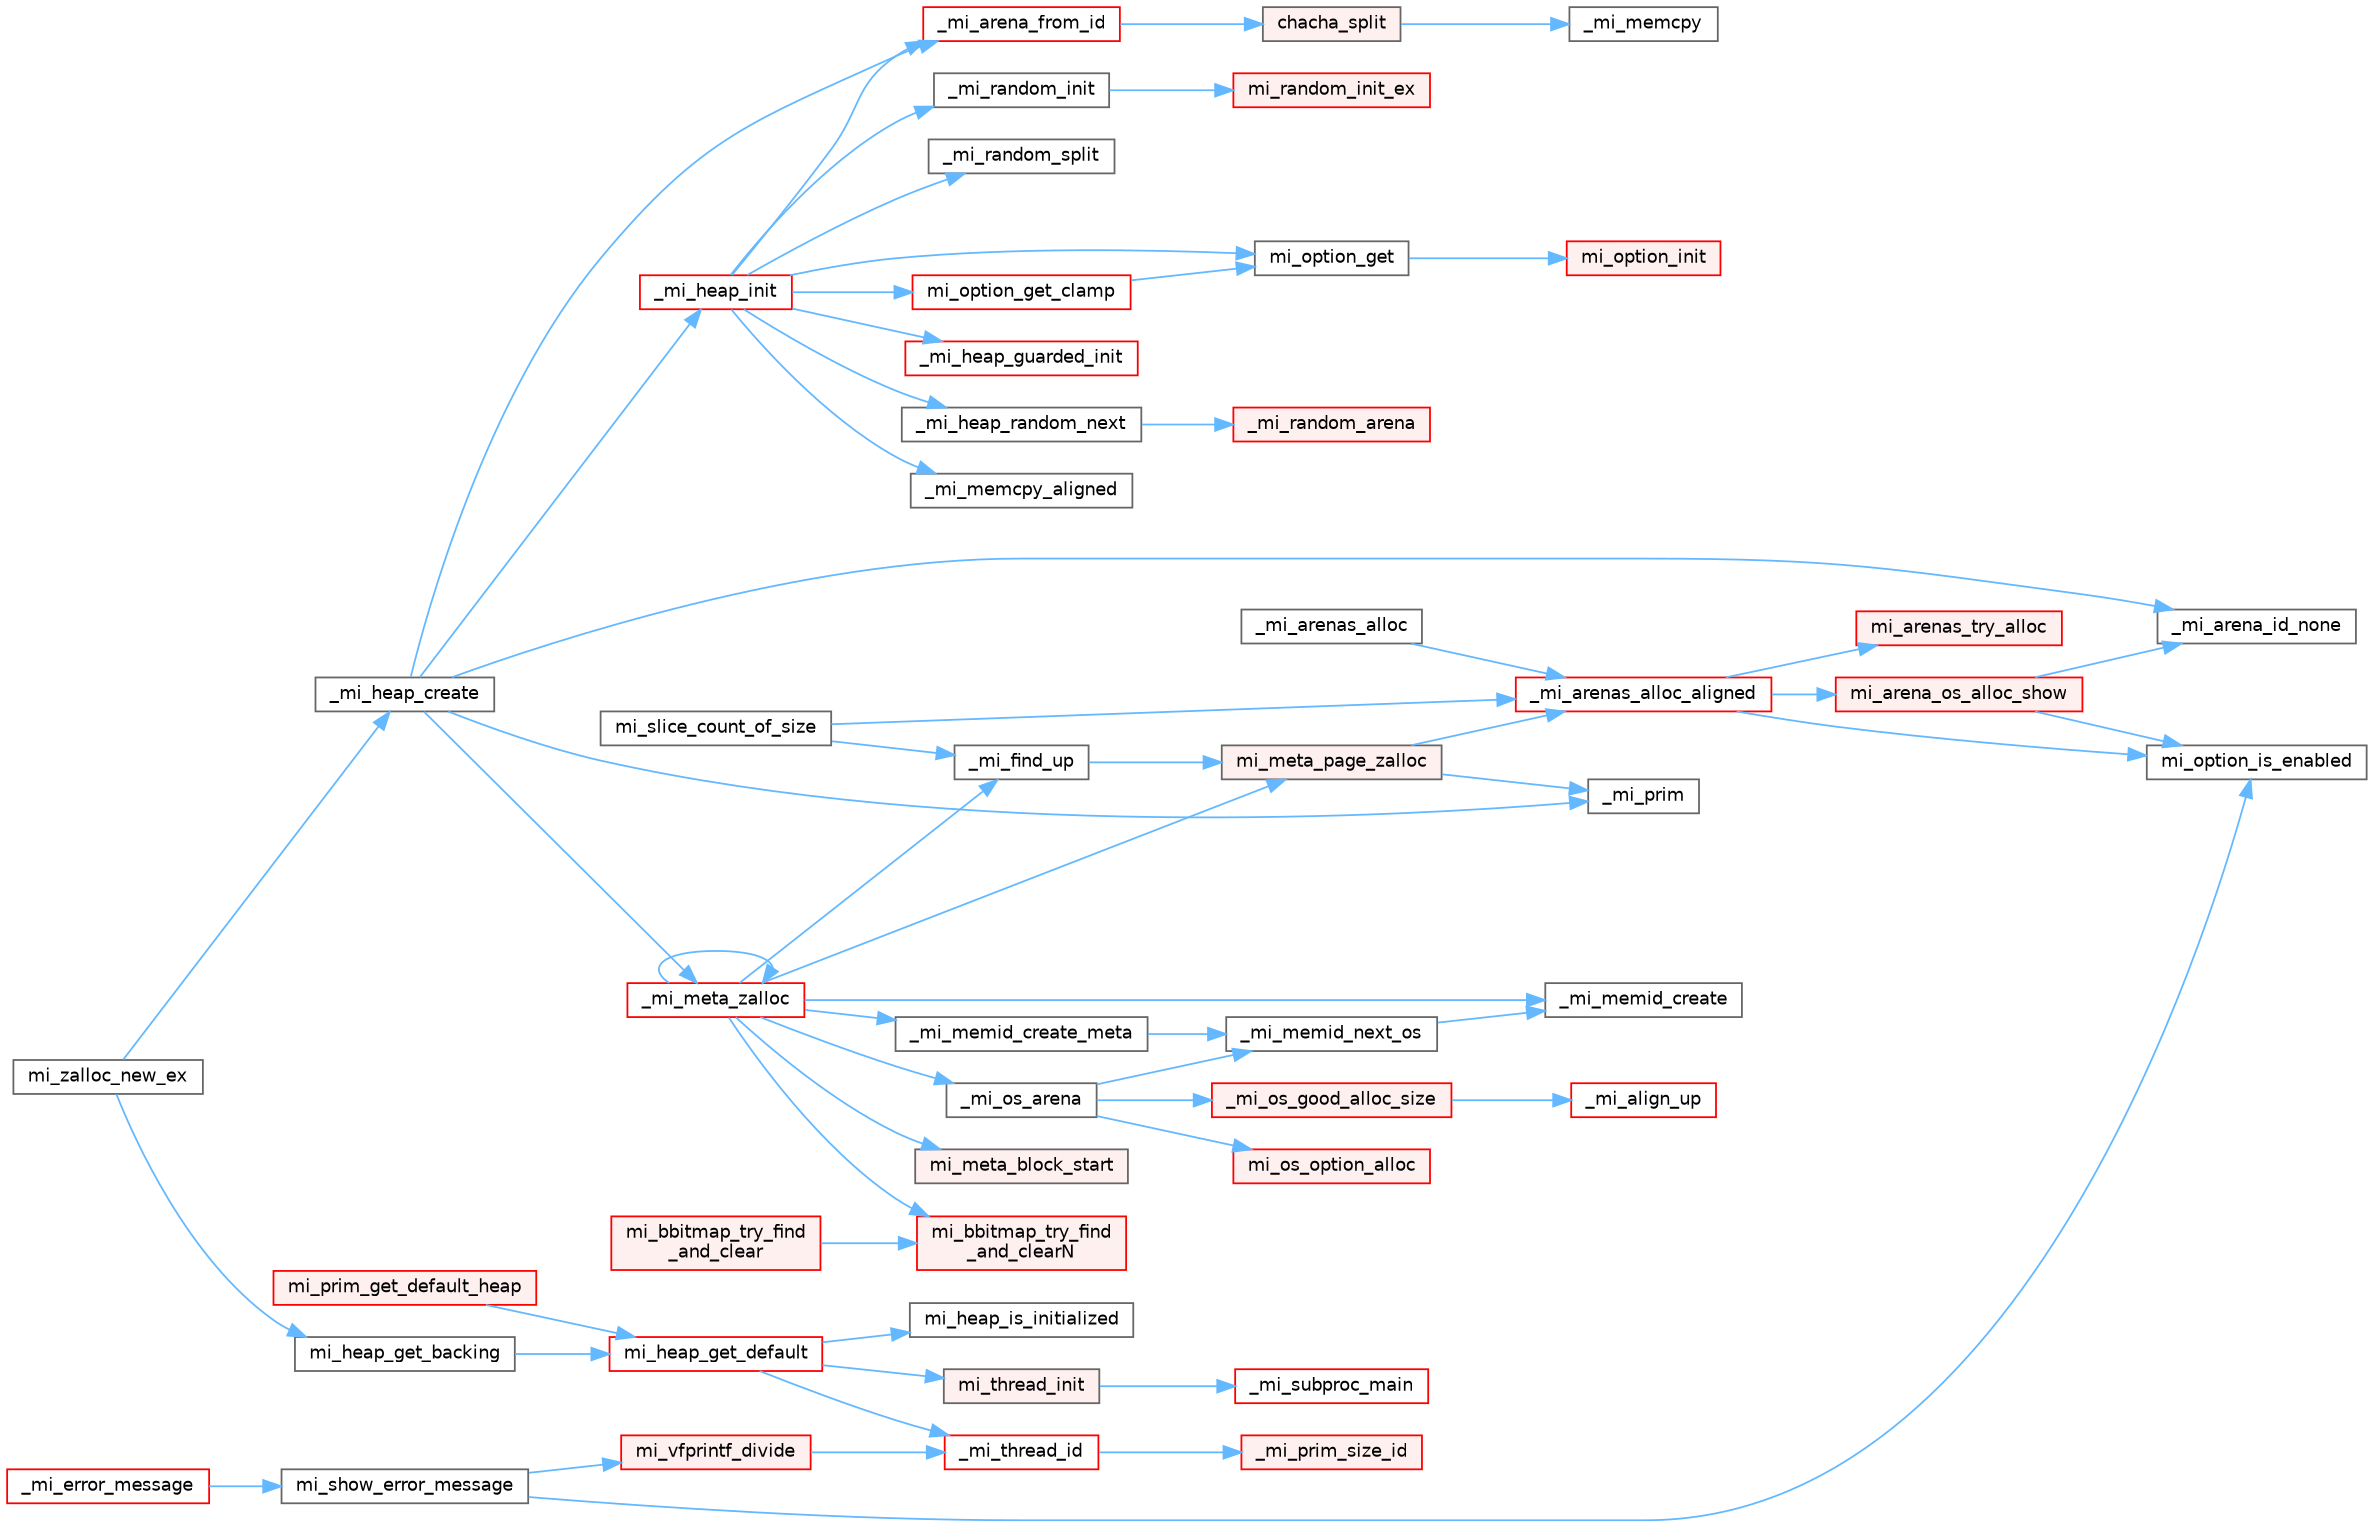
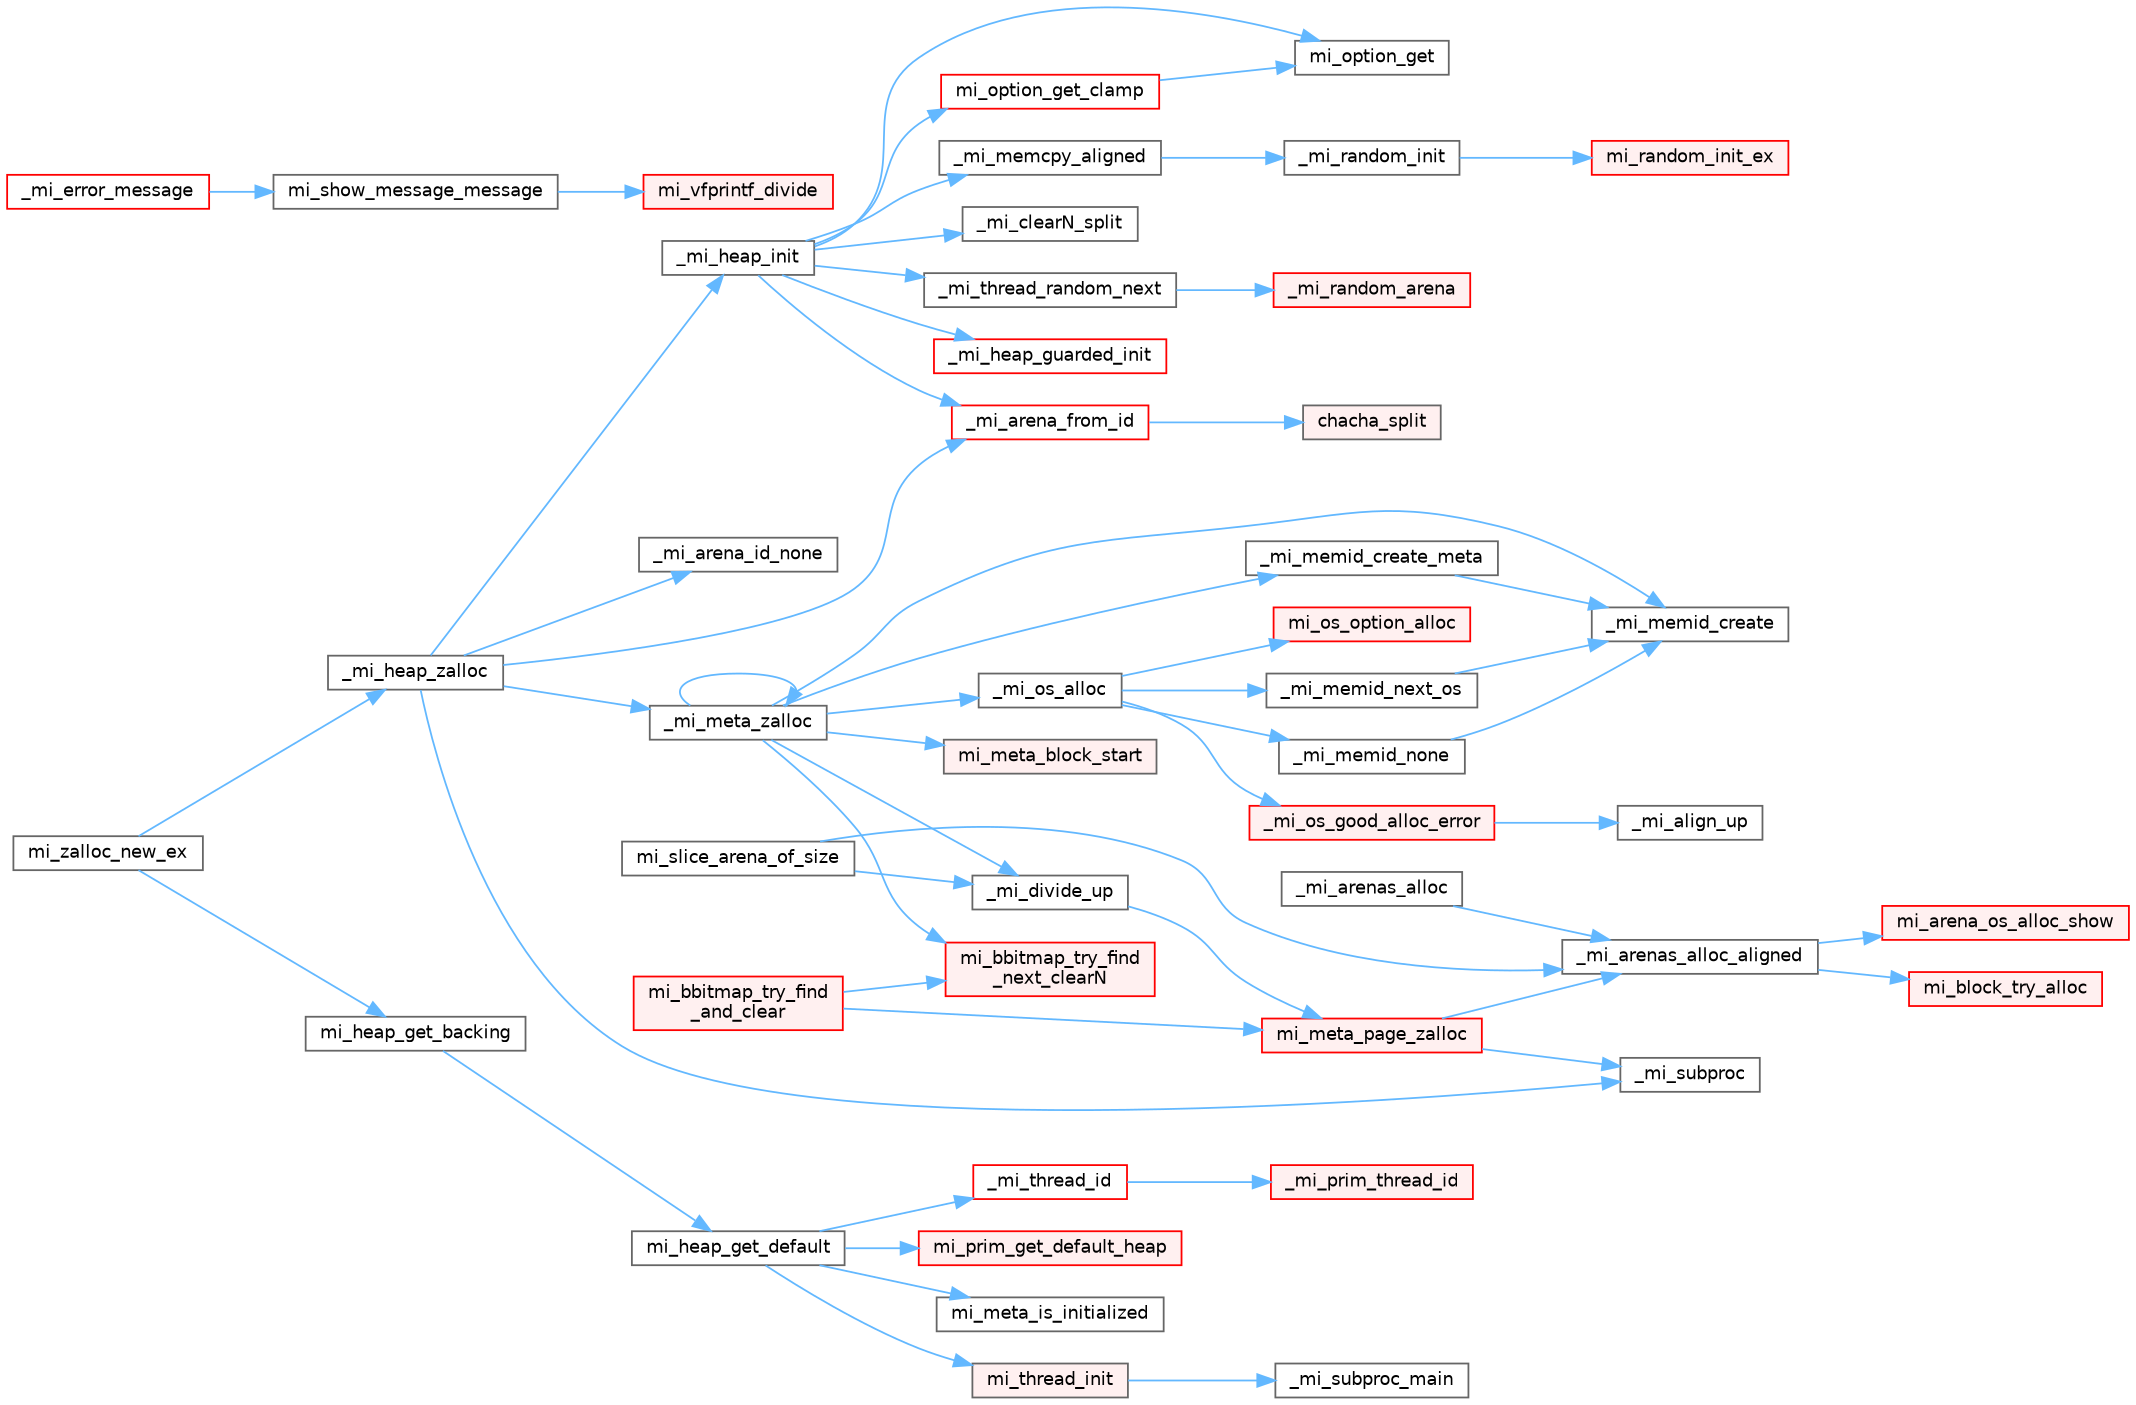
(1644, 24) -> none
(1022, 156) -> (1050, 224)
(829, 171) -> (1214, 158)
(1644, 258) -> none
(716, 292) -> (738, 258)
(1022, 425) -> (1050, 290)
(1959, 628) -> (2006, 989)
(2099, 662) -> none
(405, 694) -> (416, 673)
(1644, 694) -> (1690, 957)
(716, 728) -> (738, 859)
none -> (1372, 757)
(1022, 762) -> (1050, 893)
(1332, 762) -> (1372, 1036)
(2257, 762) -> none
(1644, 796) -> (1690, 1075)
(1015, 885) -> (1043, 1019)
(716, 1000) -> (738, 723)
(1178, 1034) -> (1522, 589)
(1022, 1100) -> (1050, 691)
(1332, 1100) -> (1372, 823)
(1644, 1100) -> (1690, 823)
(1022, 1243) -> (1050, 969)
(551, 1319) -> (873, 1248)
(1022, 1320) -> (1050, 1314)
(716, 1354) -> (738, 1248)
(1332, 1386) -> (1372, 1381)
(869, 1452) -> none
(1332, 1452) -> (1372, 1182)
(405, 1486) -> (416, 192)
